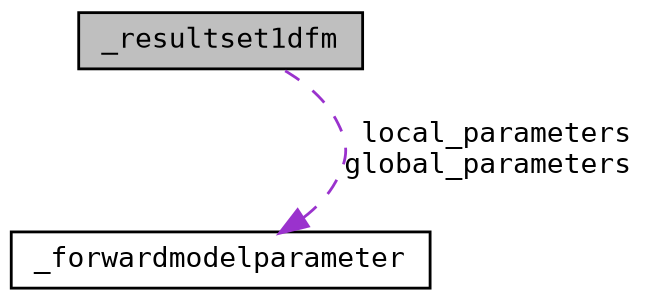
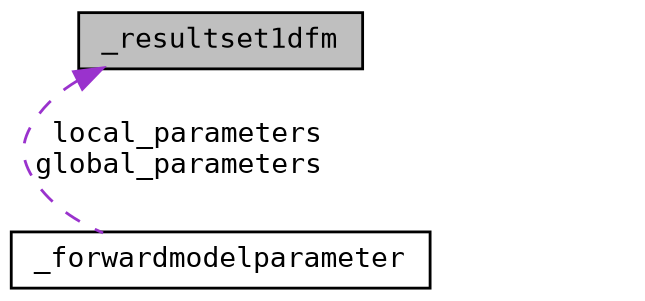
(343, 136) -> (26, 164)
